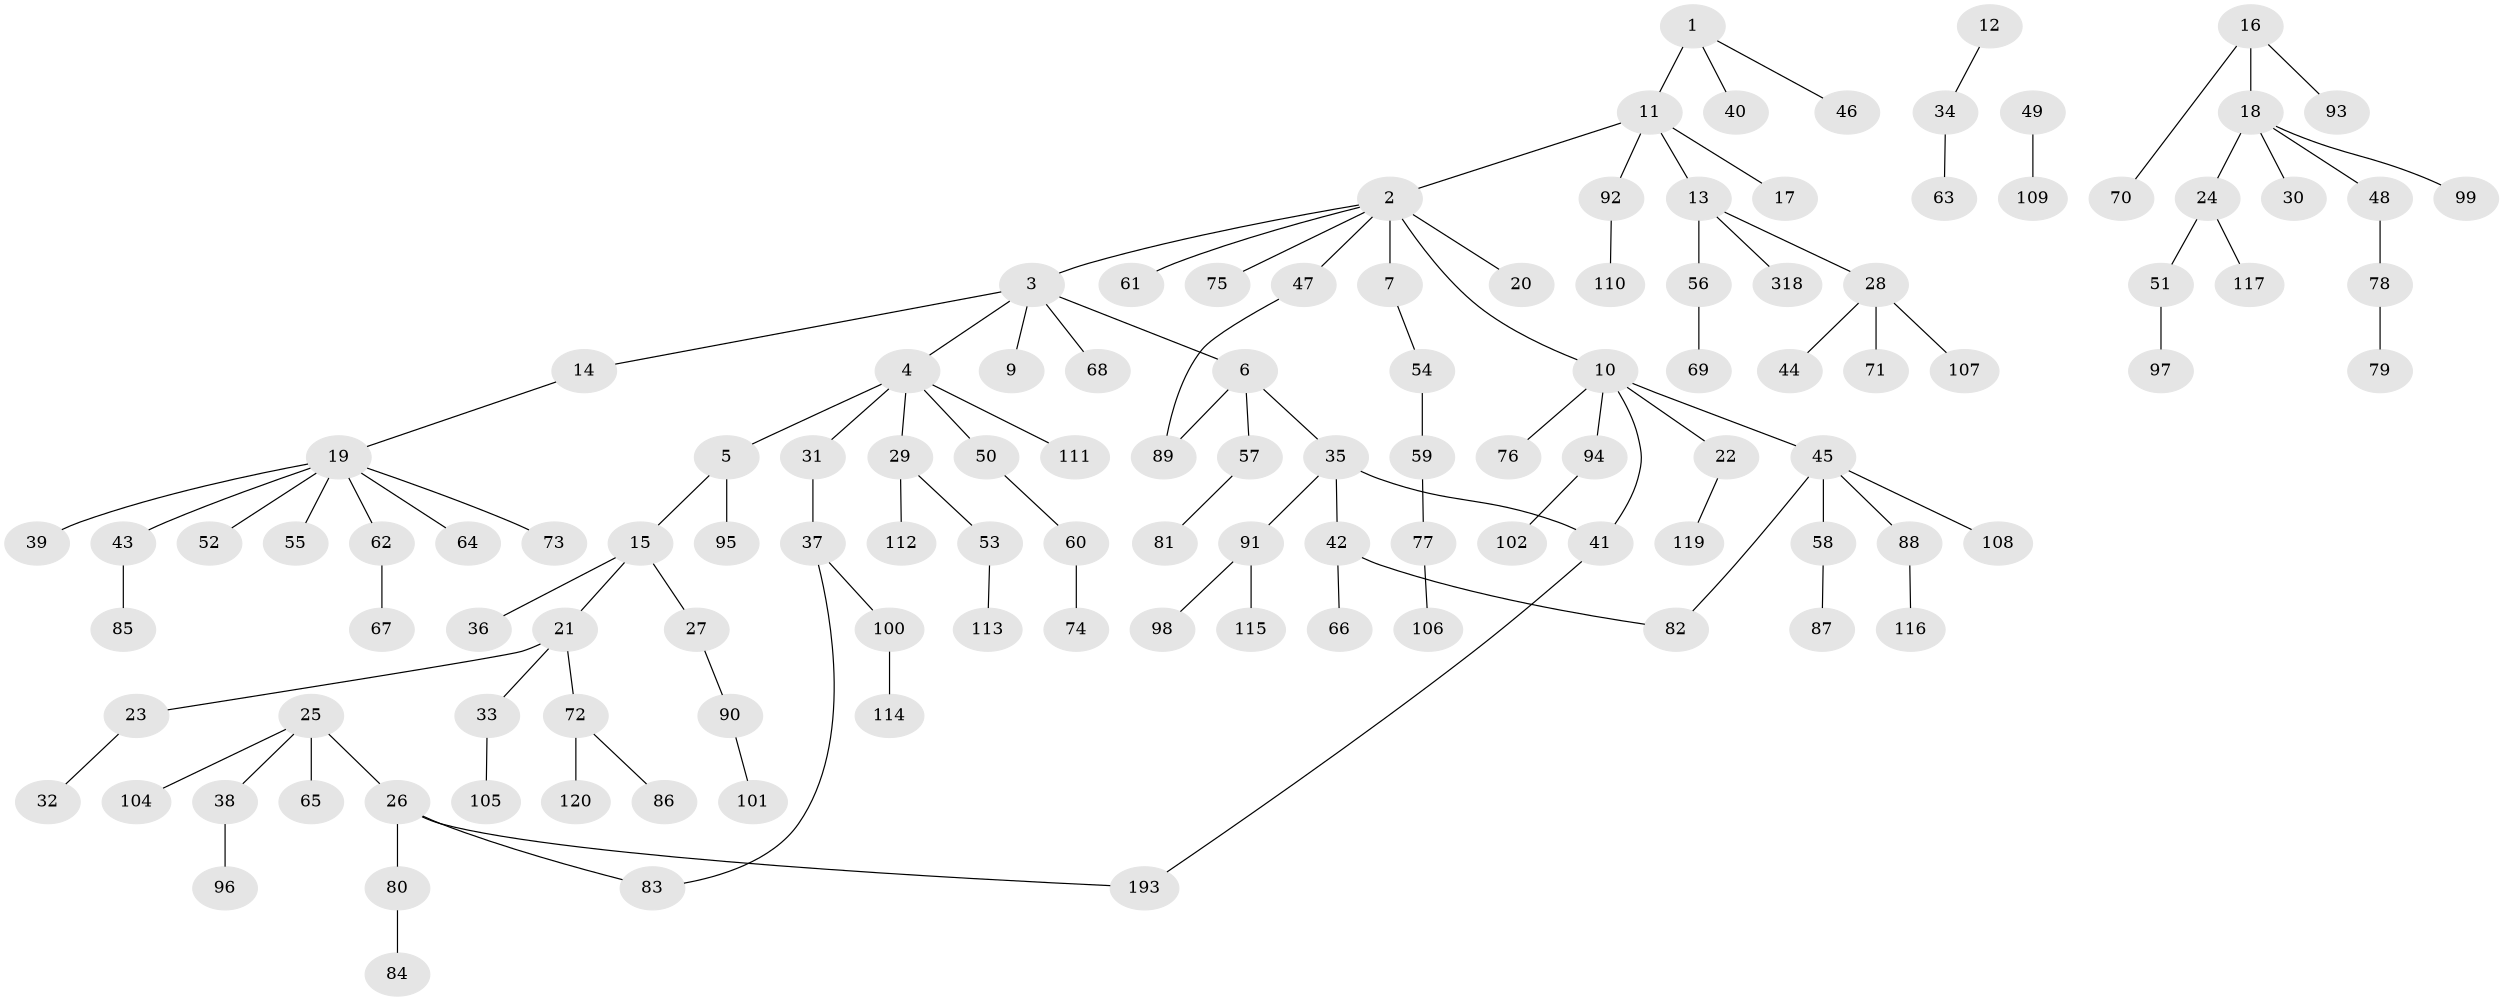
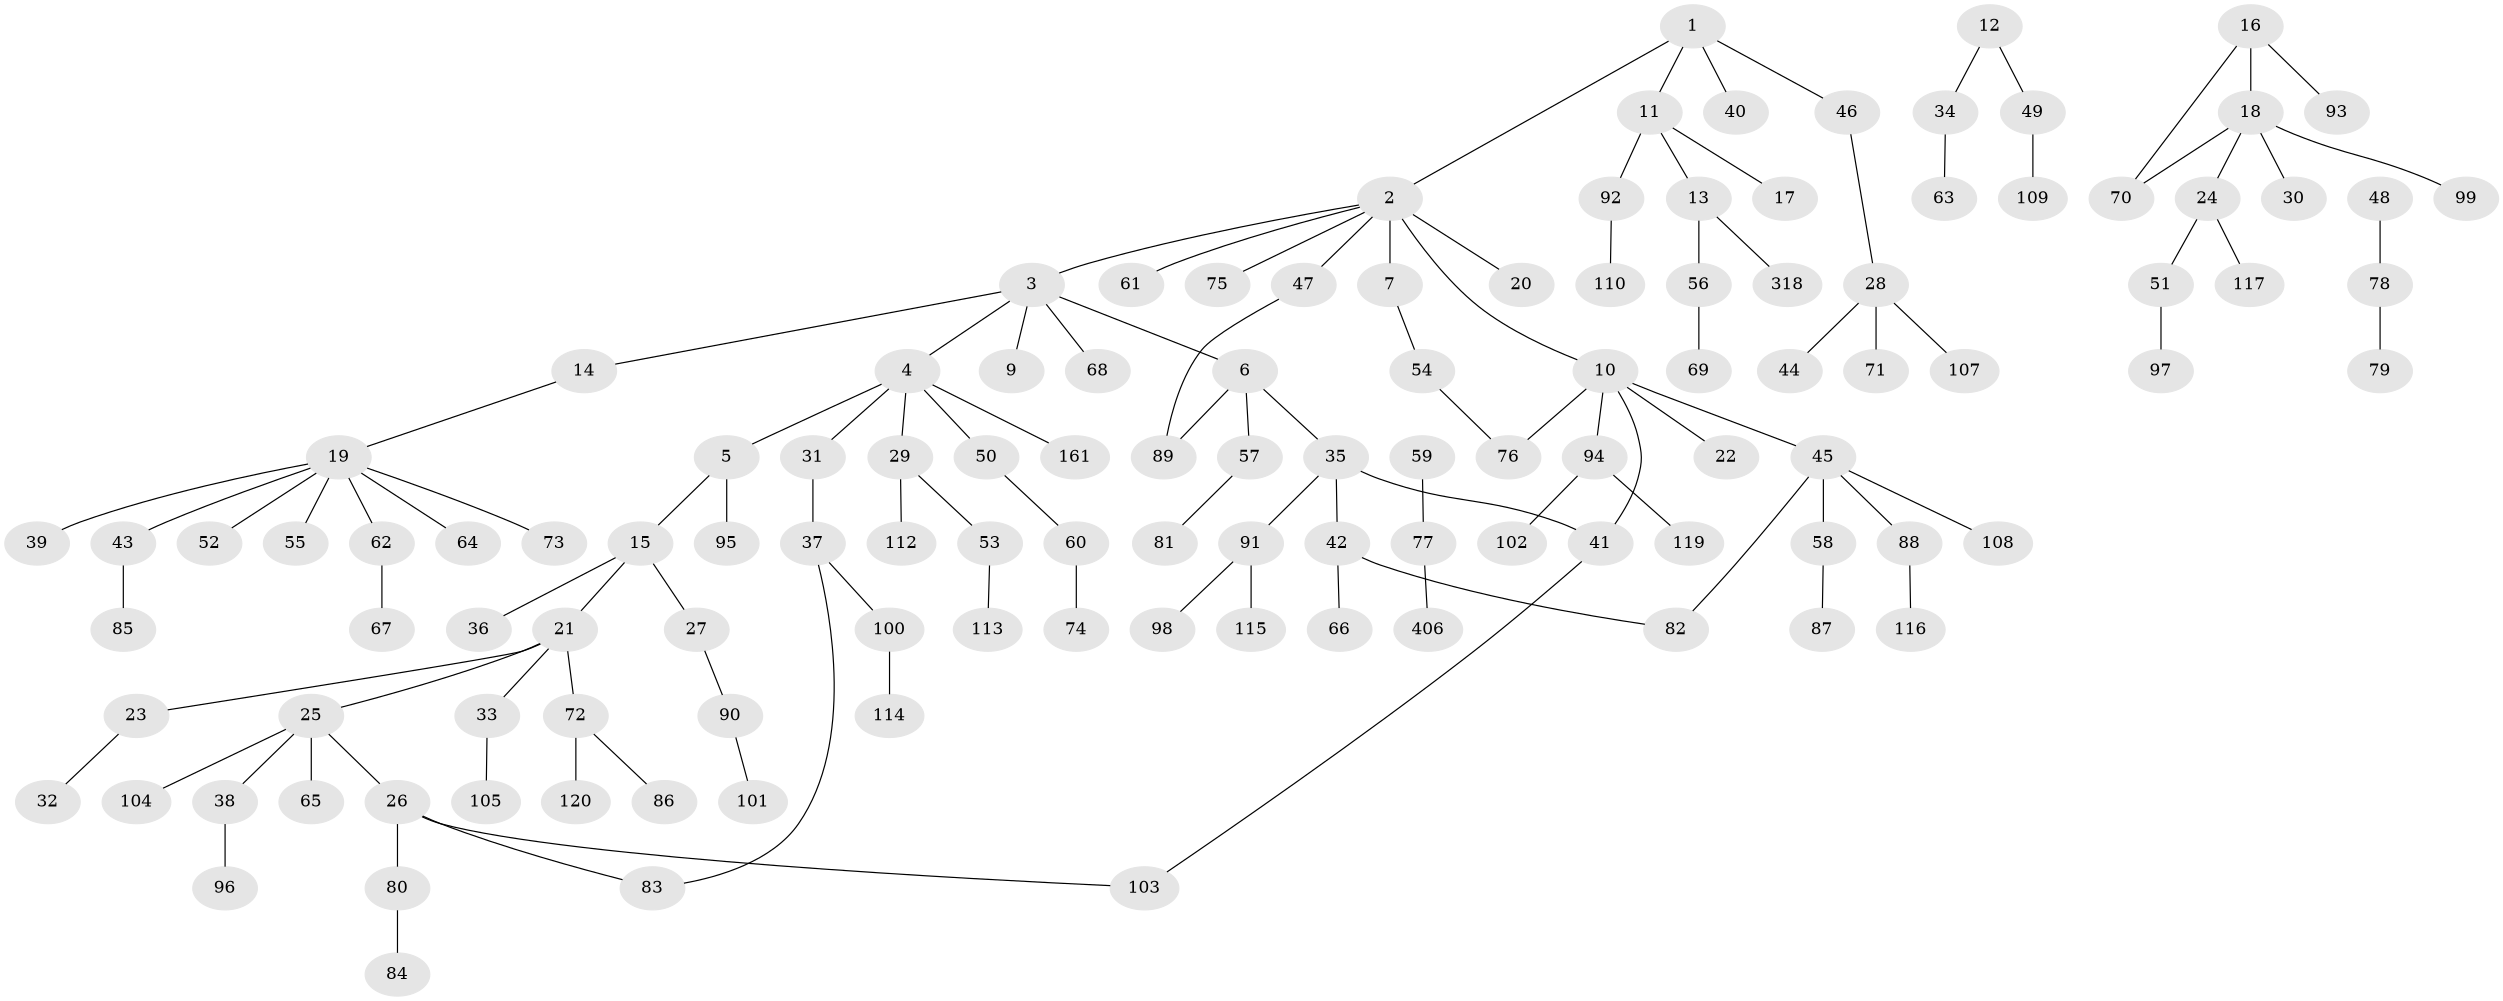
none -> (2011, 69)
(1520, 156) -> (1541, 113)
(2316, 156) -> (2186, 156)
(1787, 242) -> (1862, 199)
(1422, 414) -> (1465, 414)
(1075, 457) -> (1075, 457)
(1708, 500) -> (1642, 500)
(1428, 630) -> (1428, 630)
none -> (442, 679)
(1145, 888) -> (1145, 888)
